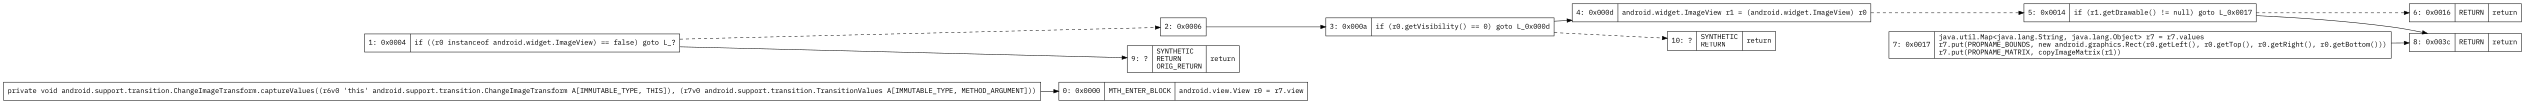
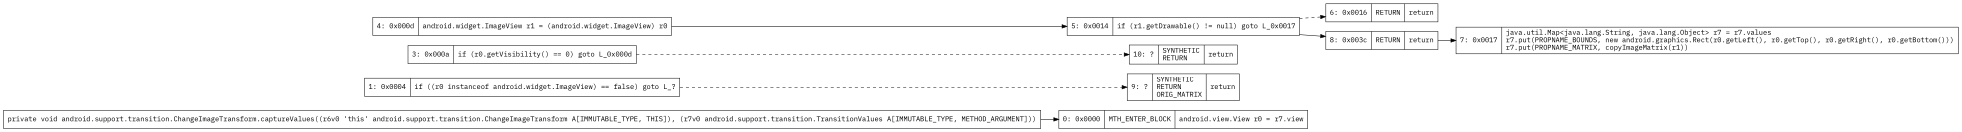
(1945, 13) -> (867, 26)
(1561, 21) -> none
(1183, 27) -> none
(2398, 43) -> (1444, 40)
(901, 52) -> (901, 87)
(1179, 66) -> (1179, 95)
